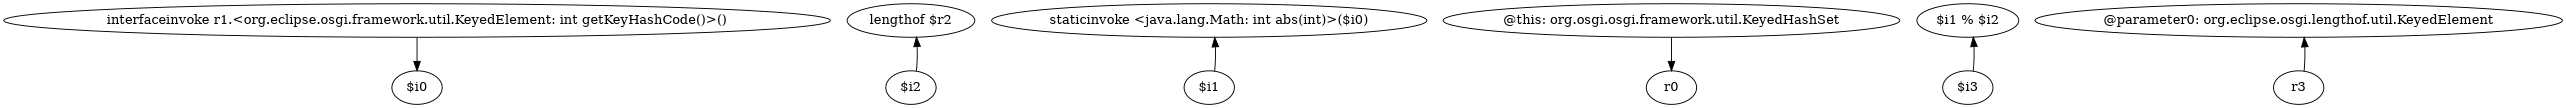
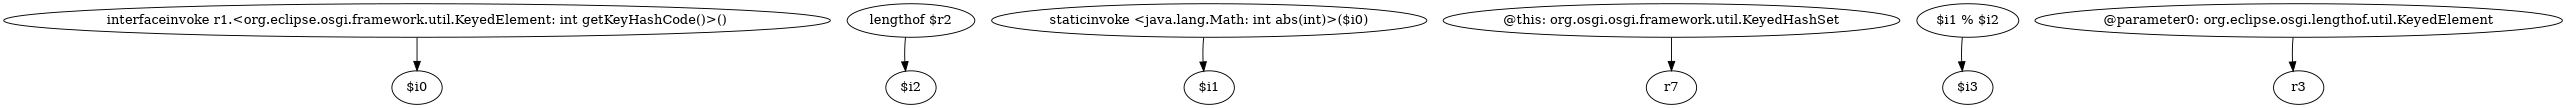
(917, 59) -> (905, 49)
(1215, 59) -> (1203, 50)
(1974, 59) -> (1962, 49)
(2305, 59) -> (2292, 50)
(1671, 88) -> (1671, 88)
